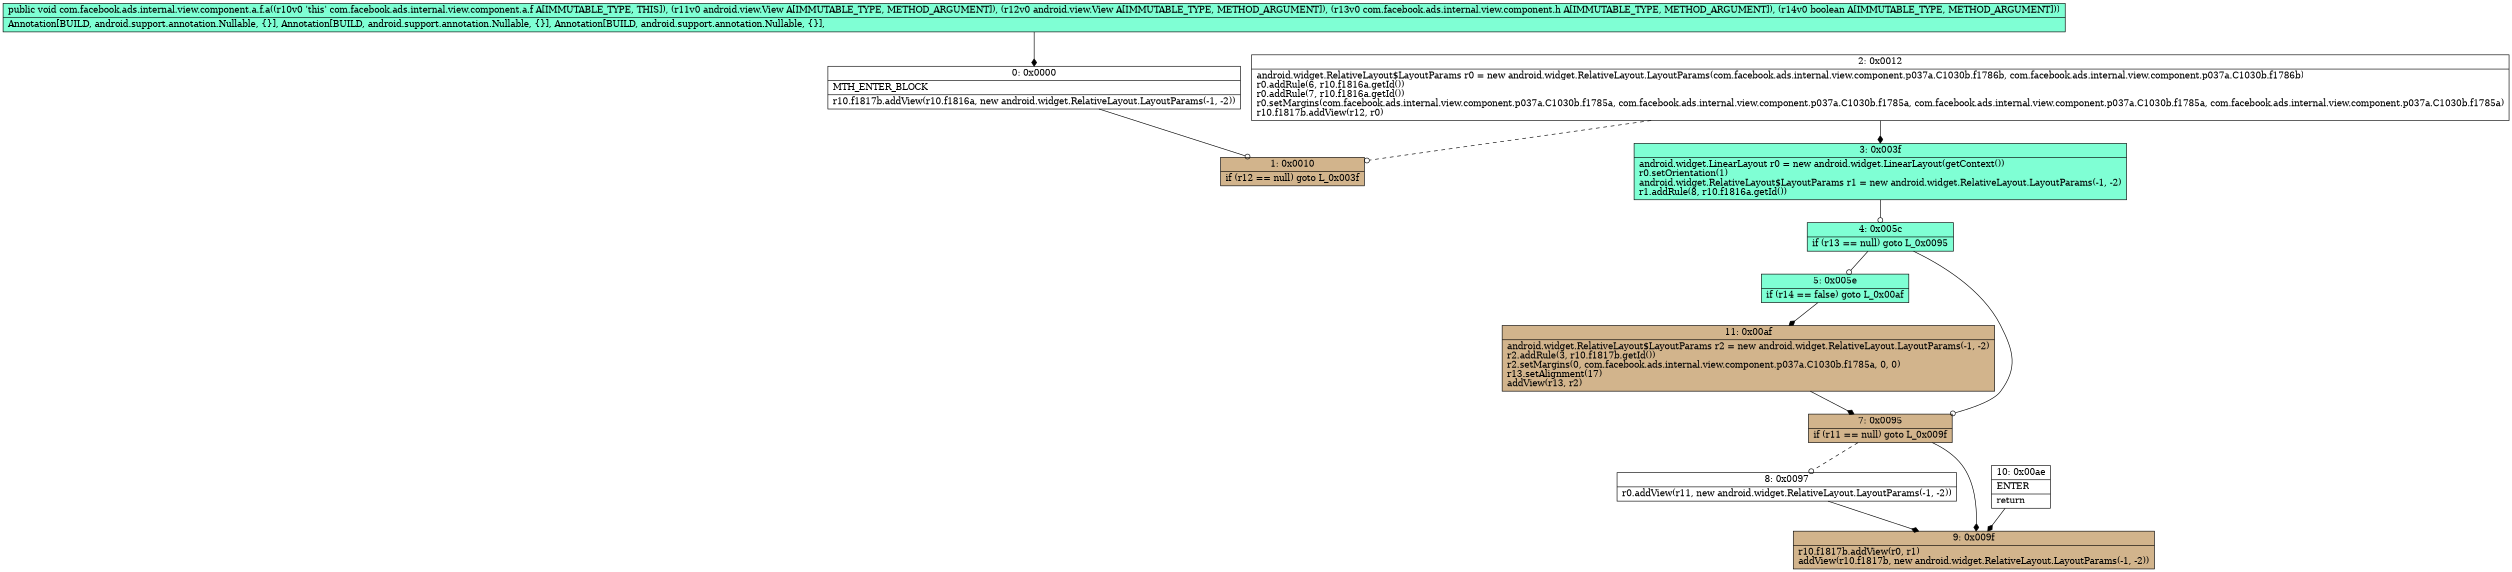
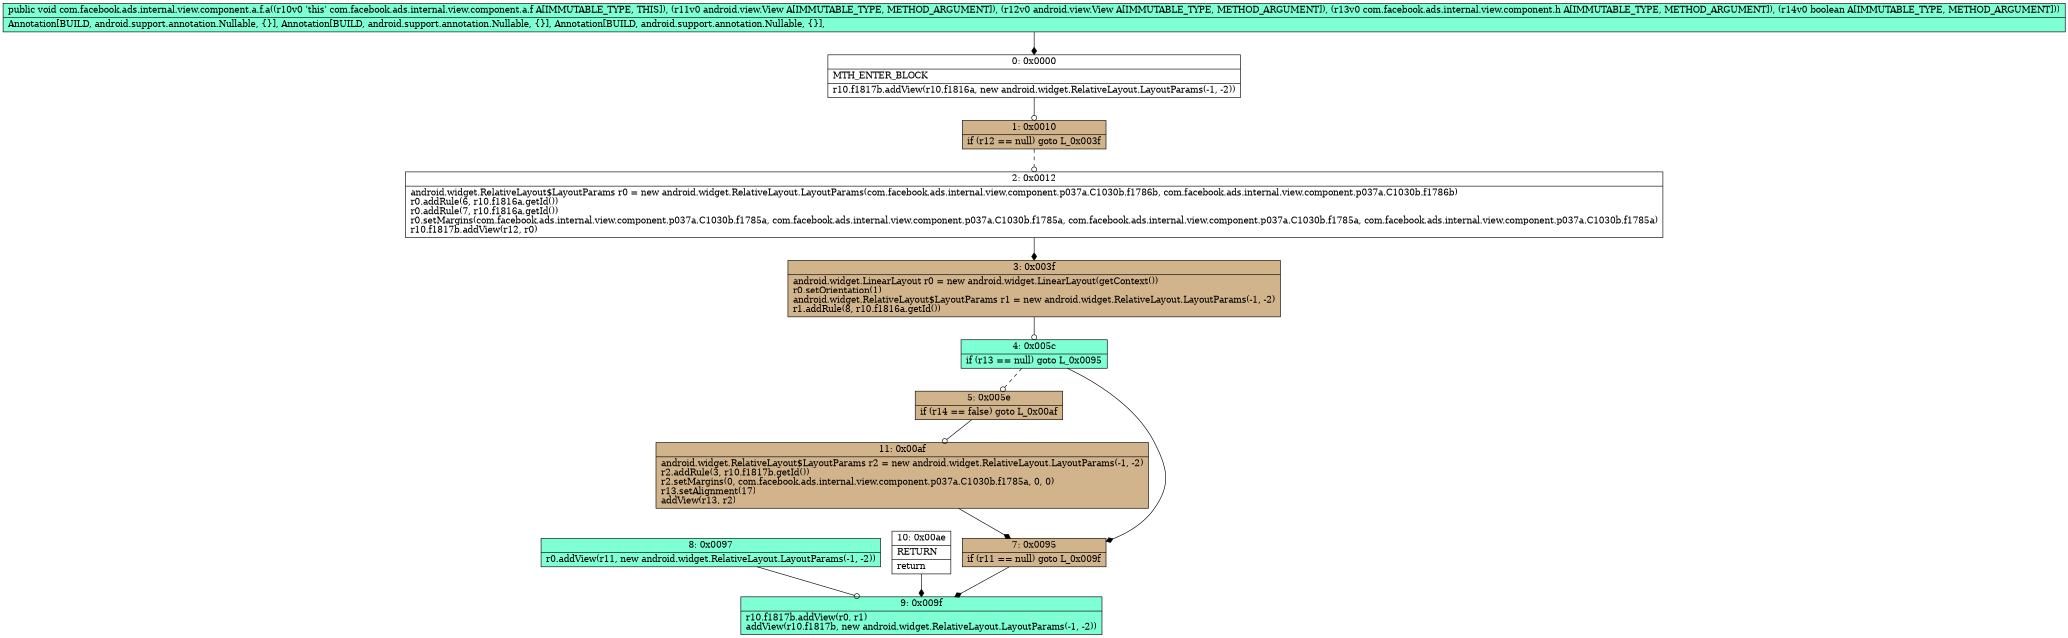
(1510, 140) -> (1034, 158)
(1880, 172) -> (1034, 289)
(1859, 261) -> (1013, 378)
(1835, 288) -> (989, 405)
(1806, 312) -> (959, 430)
(2002, 328) -> (1156, 445)
(1836, 456) -> none
(1787, 487) -> (711, 553)
(2013, 487) -> (917, 552)
(1870, 515) -> (806, 581)
(1974, 550) -> (921, 616)
